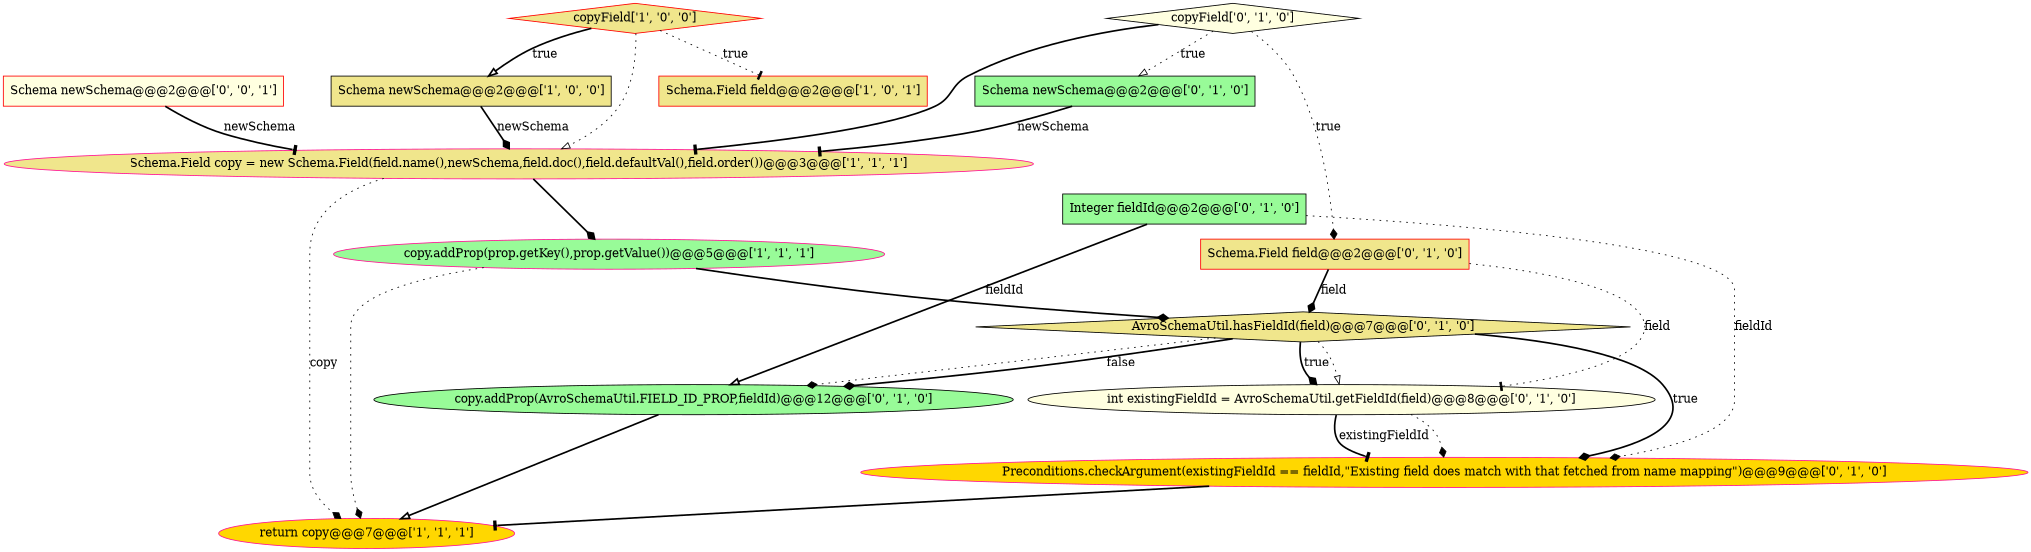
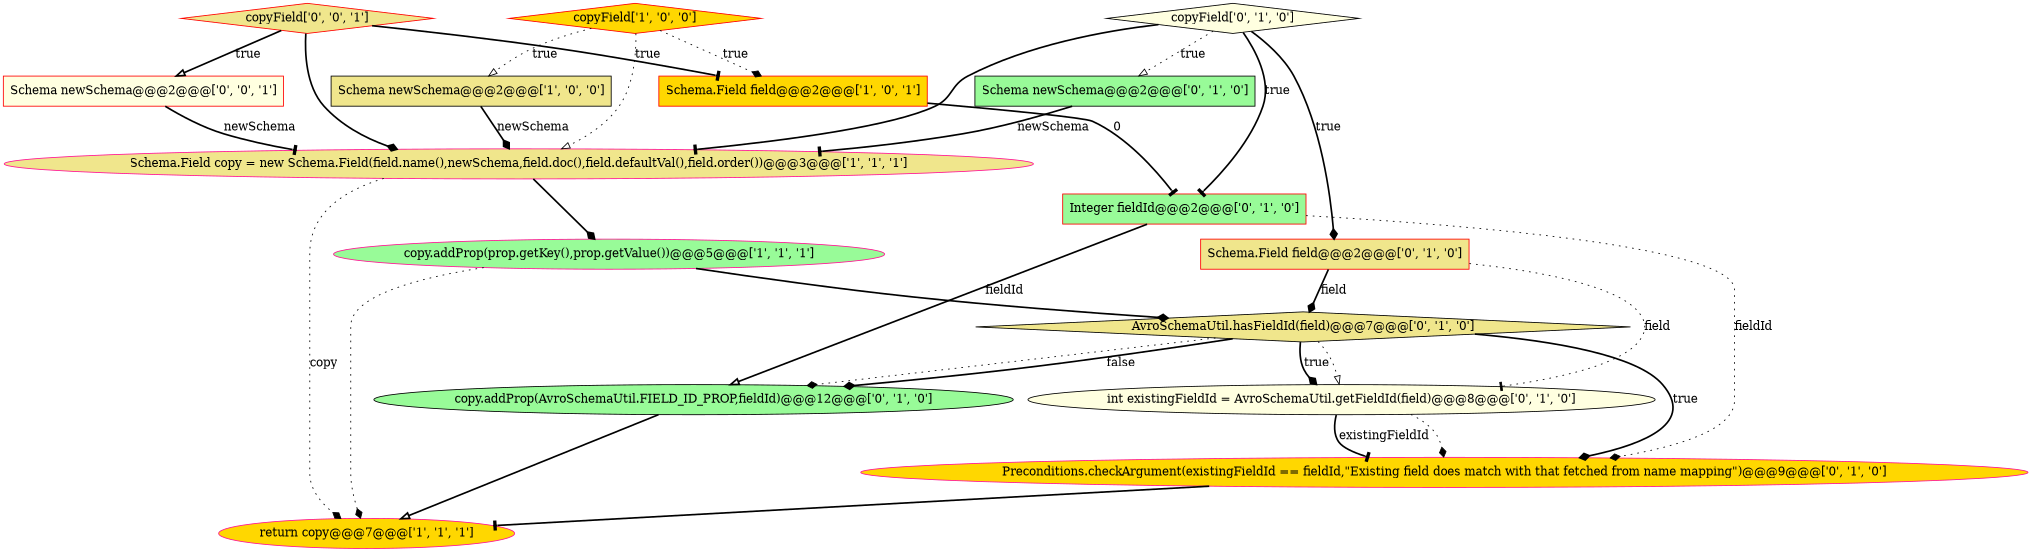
none -> (307, 18)
(635, 18) -> (635, 18)
(541, 45) -> (548, 42)
(709, 52) -> (709, 52)
(793, 91) -> (793, 91)
none -> (1063, 116)
none -> (1258, 118)
(1312, 121) -> (1312, 121)
(1184, 209) -> (1184, 209)
